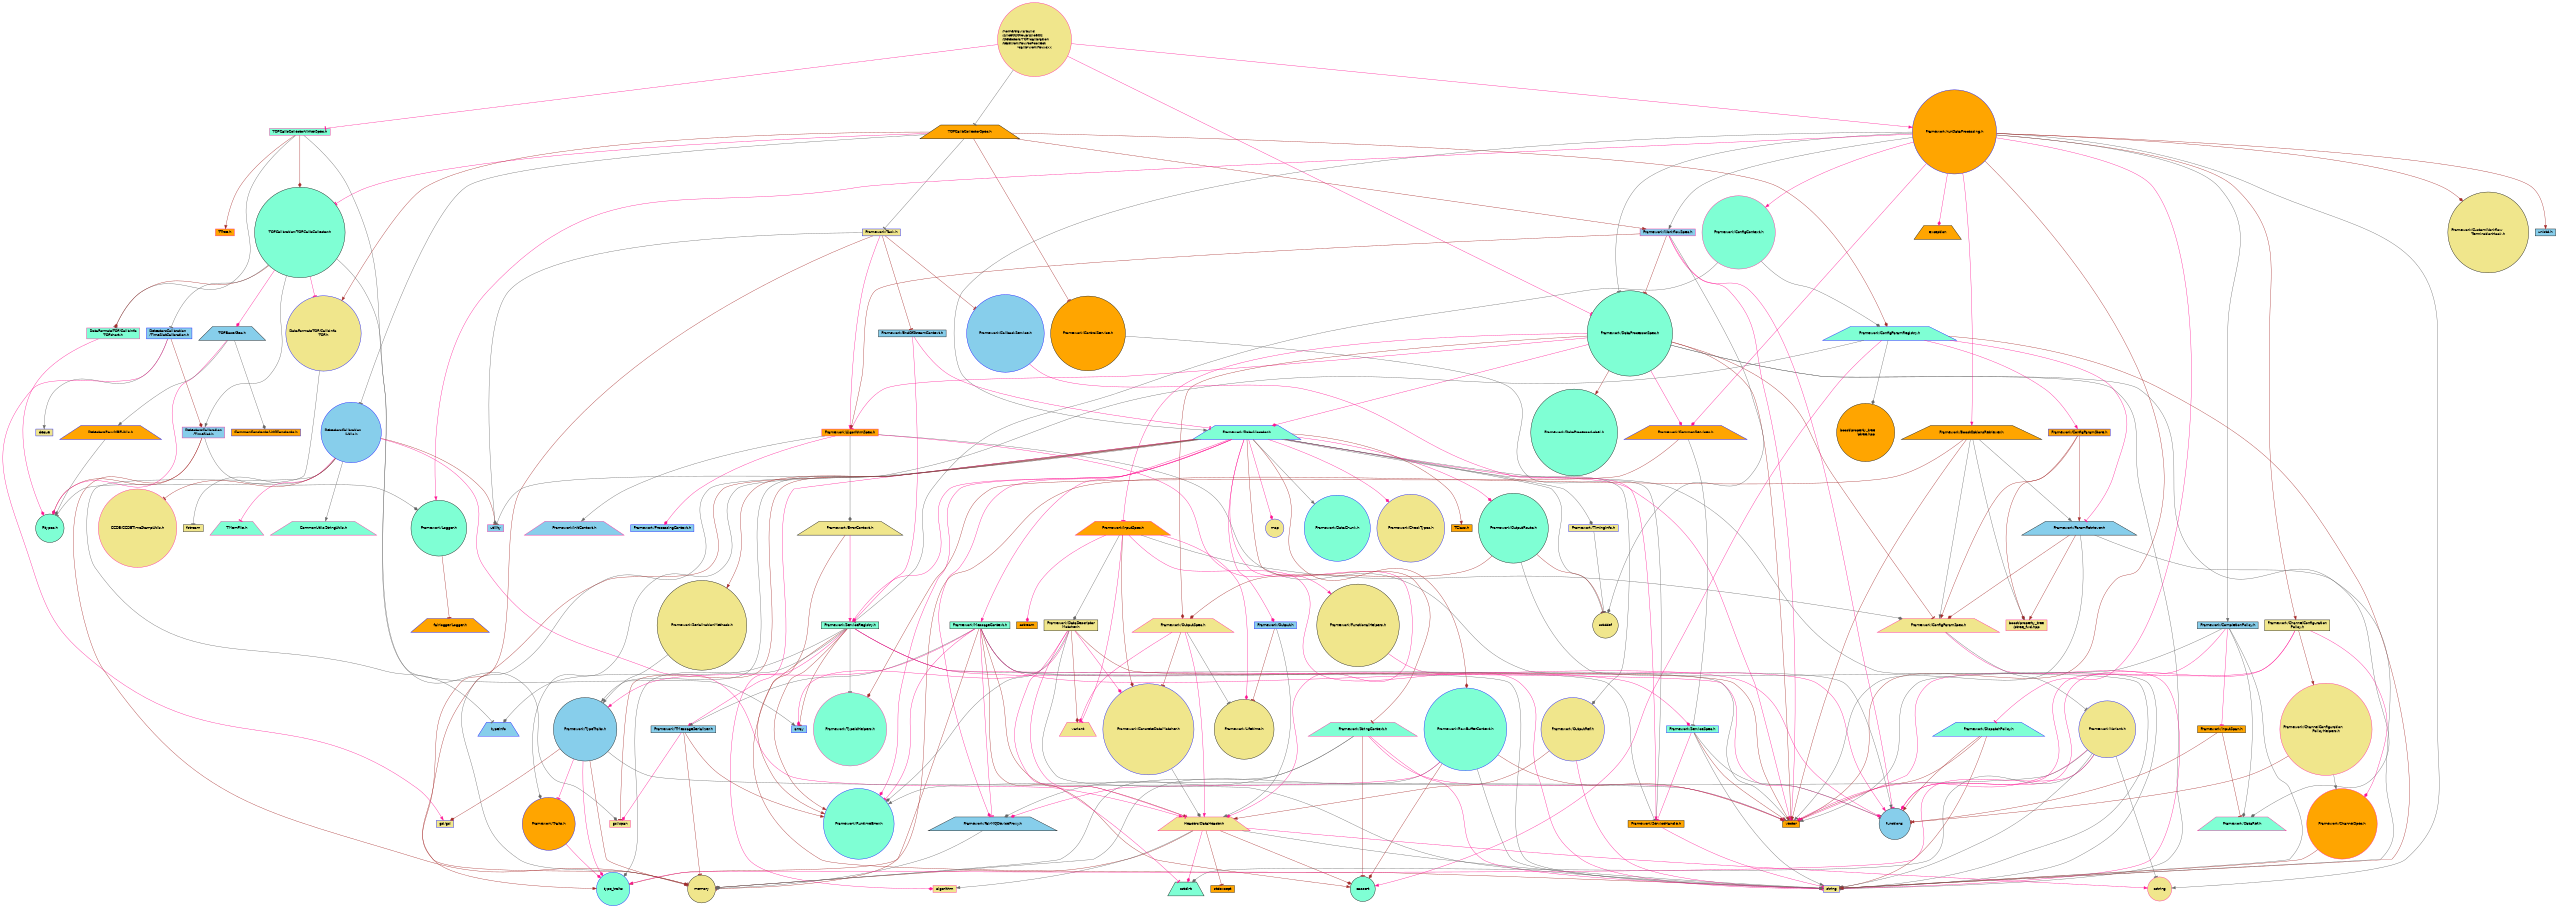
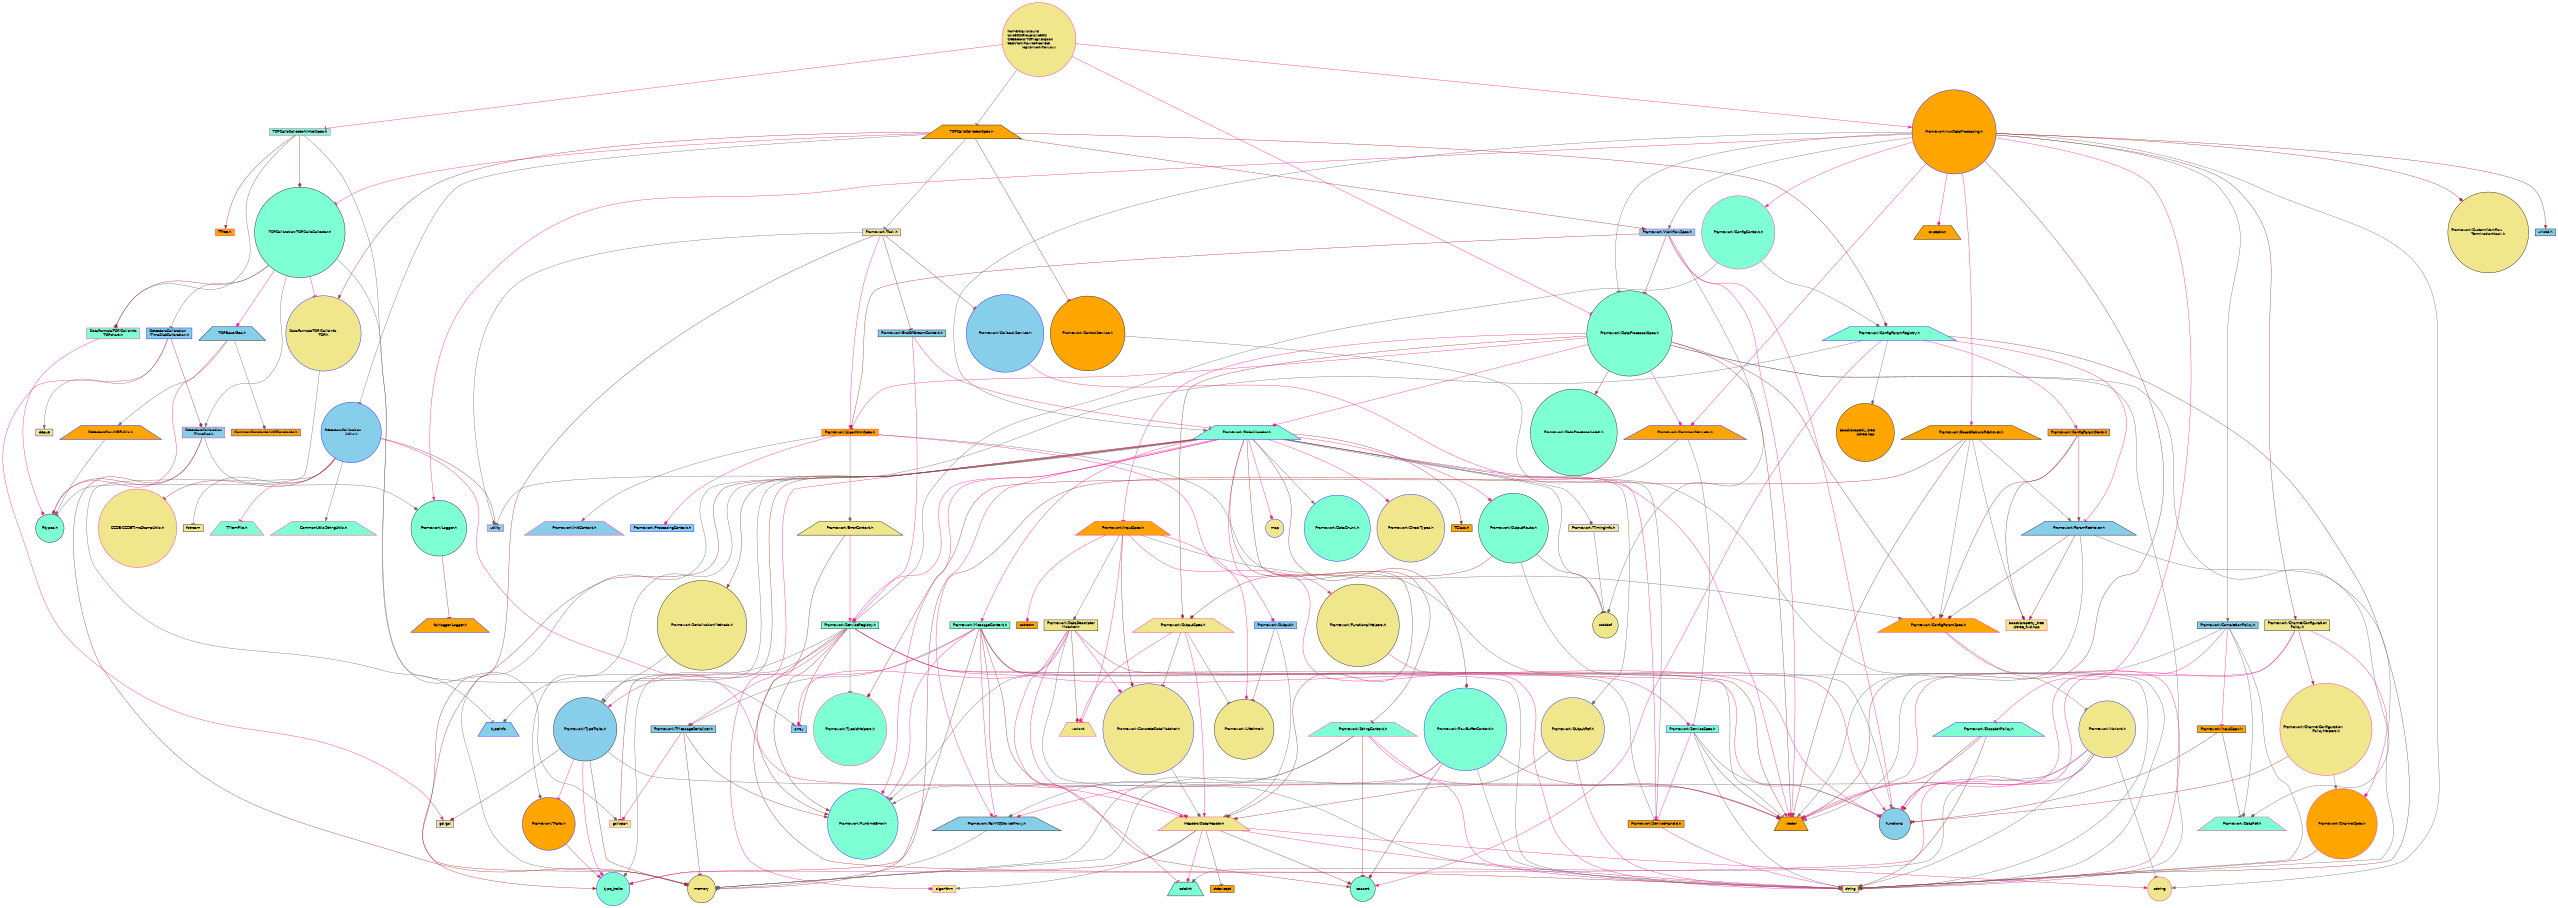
(1518, 576) -> (1519, 576)
(1412, 616) -> (1412, 616)
(1938, 625) -> (1938, 625)
(1791, 824) -> (1791, 824)
(1429, 858) -> (1435, 859)
